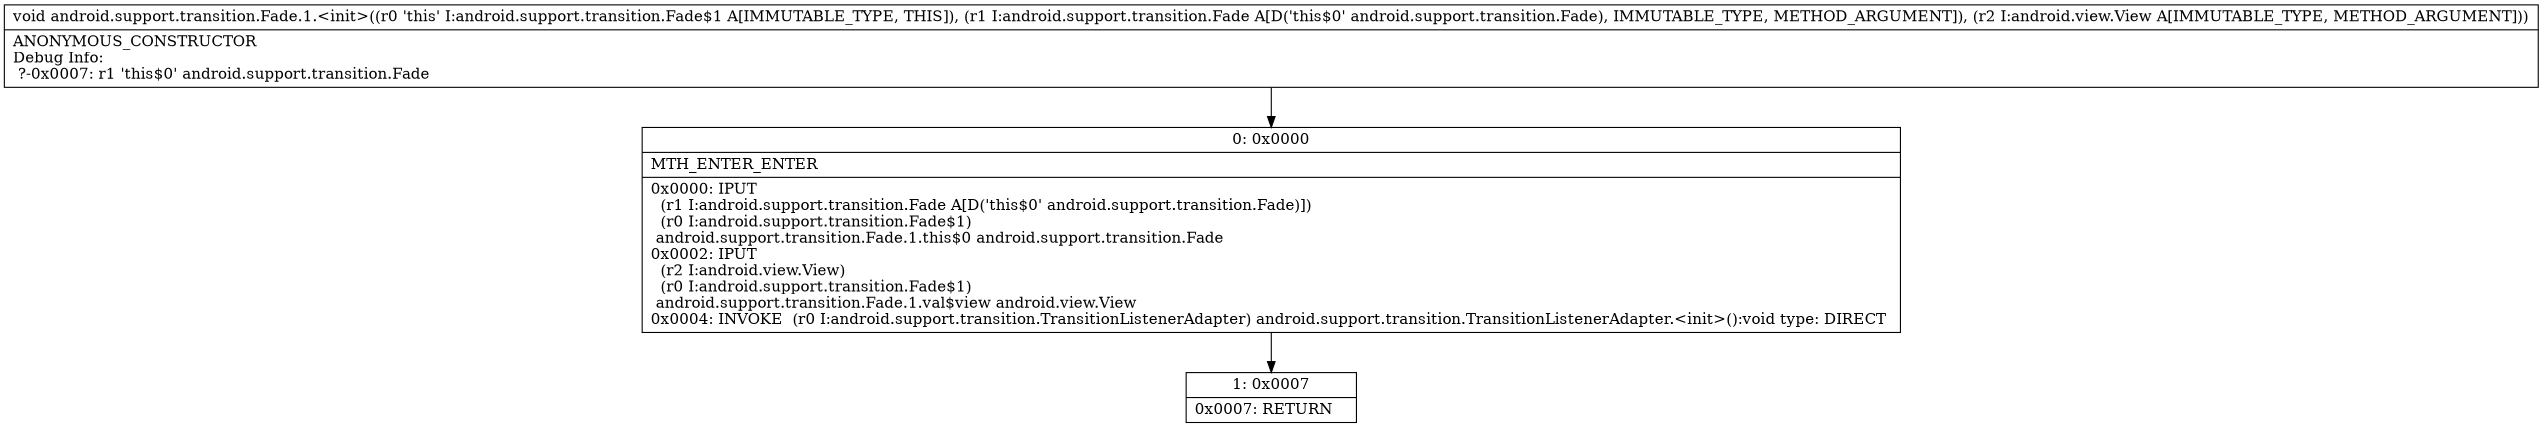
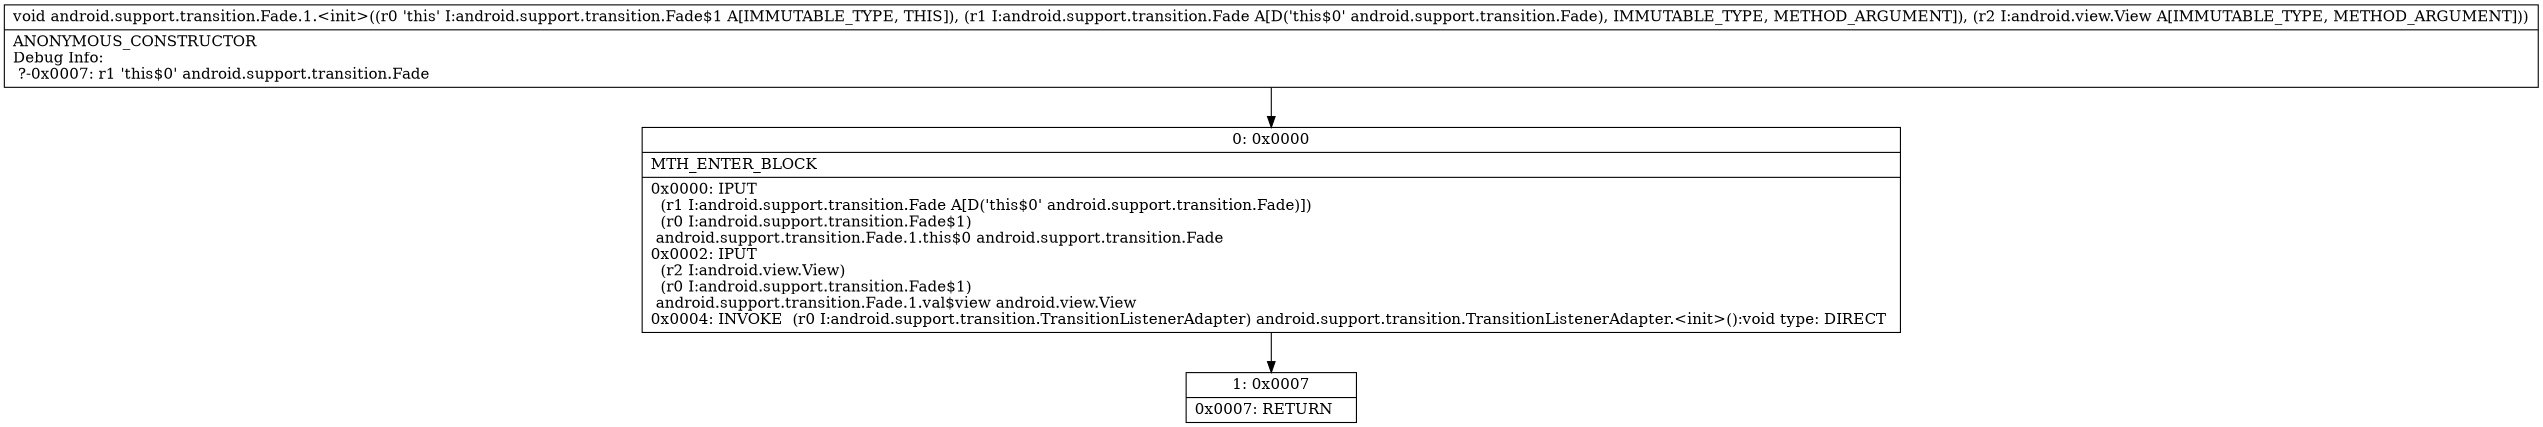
(734, 164) -> (734, 164)
